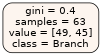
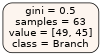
(51, 28) -> (51, 28)
